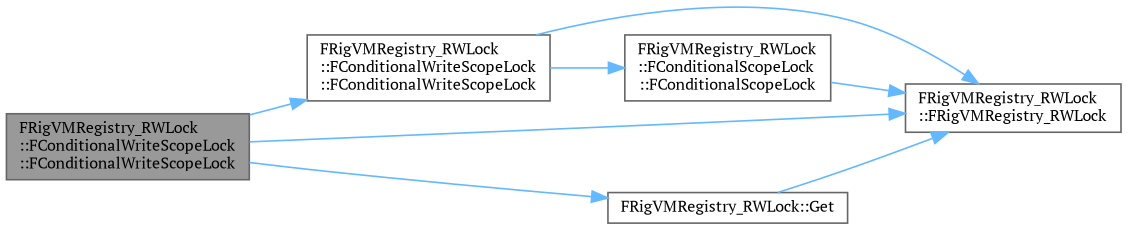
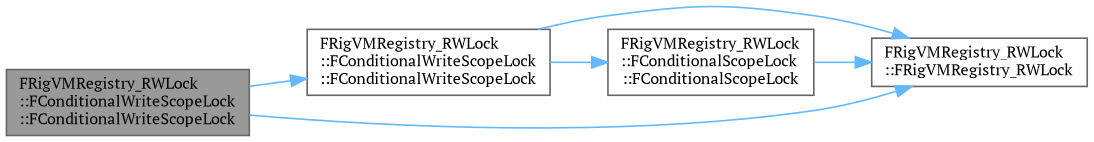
(728, 208) -> none
